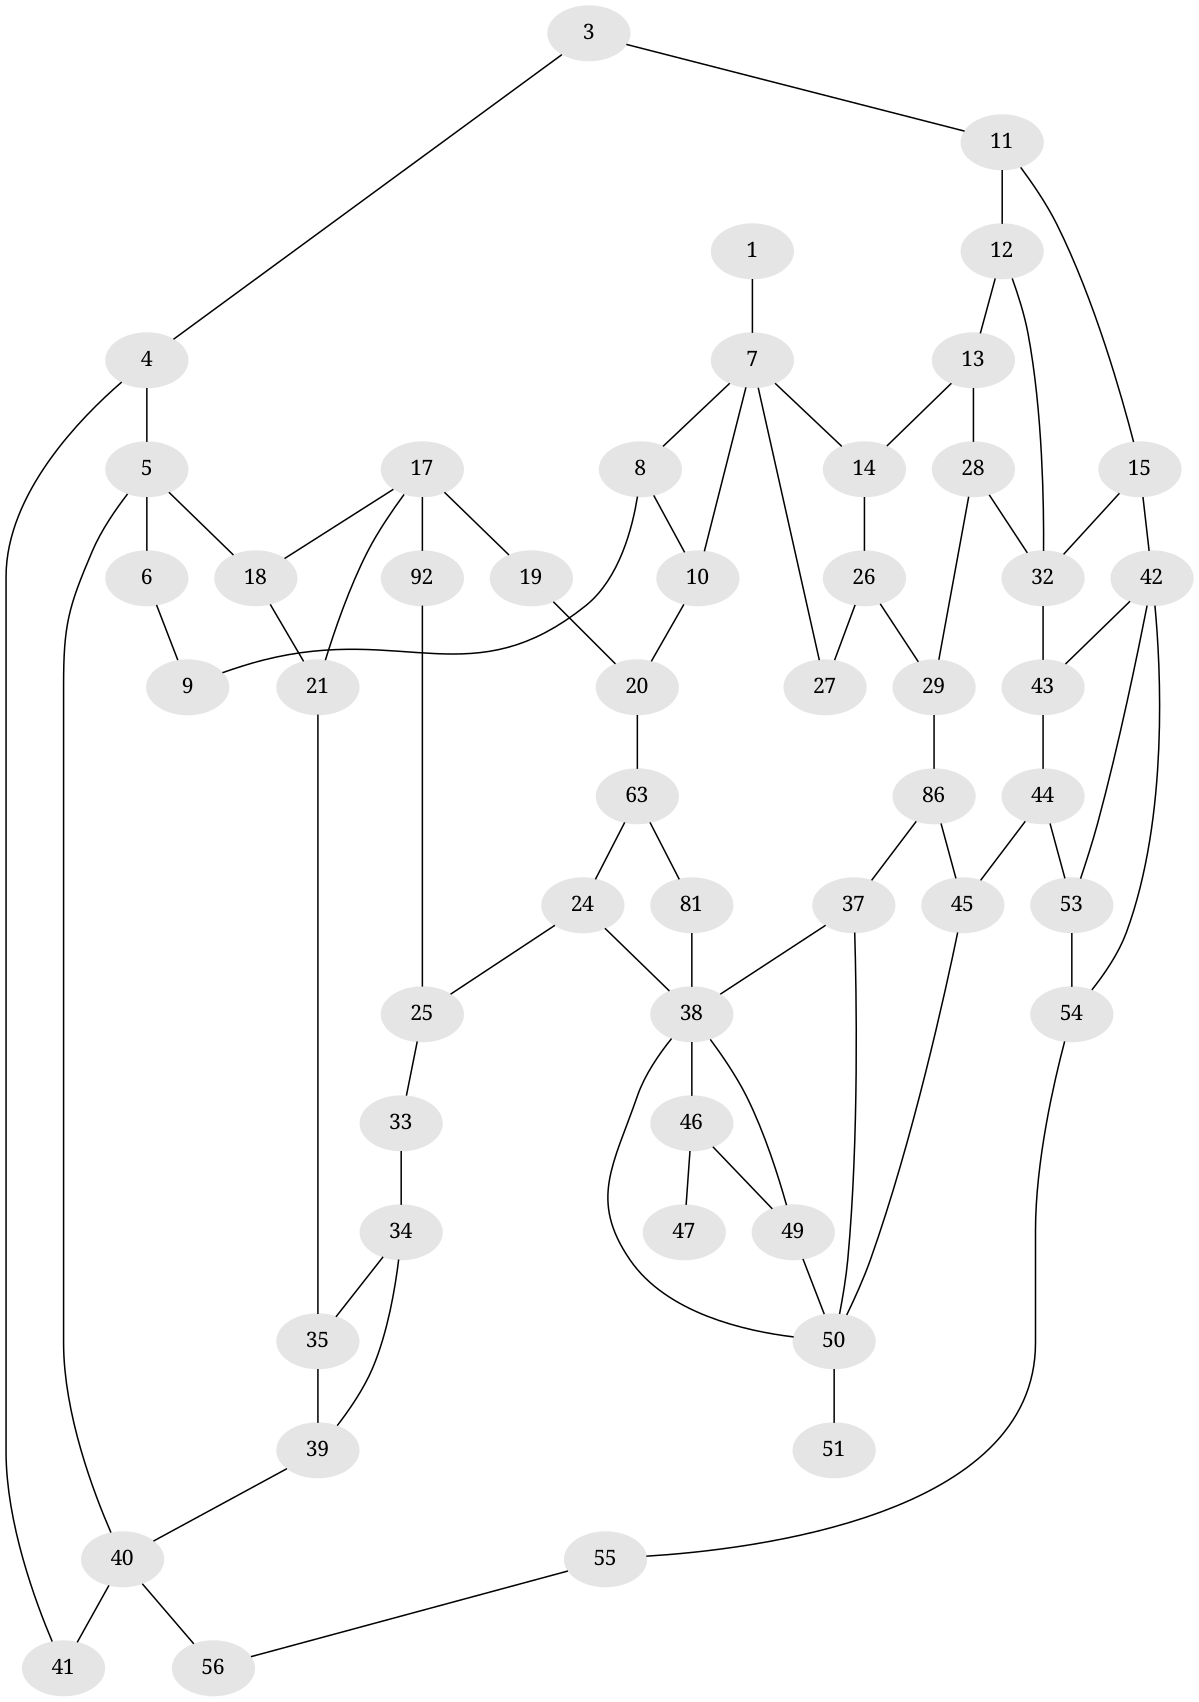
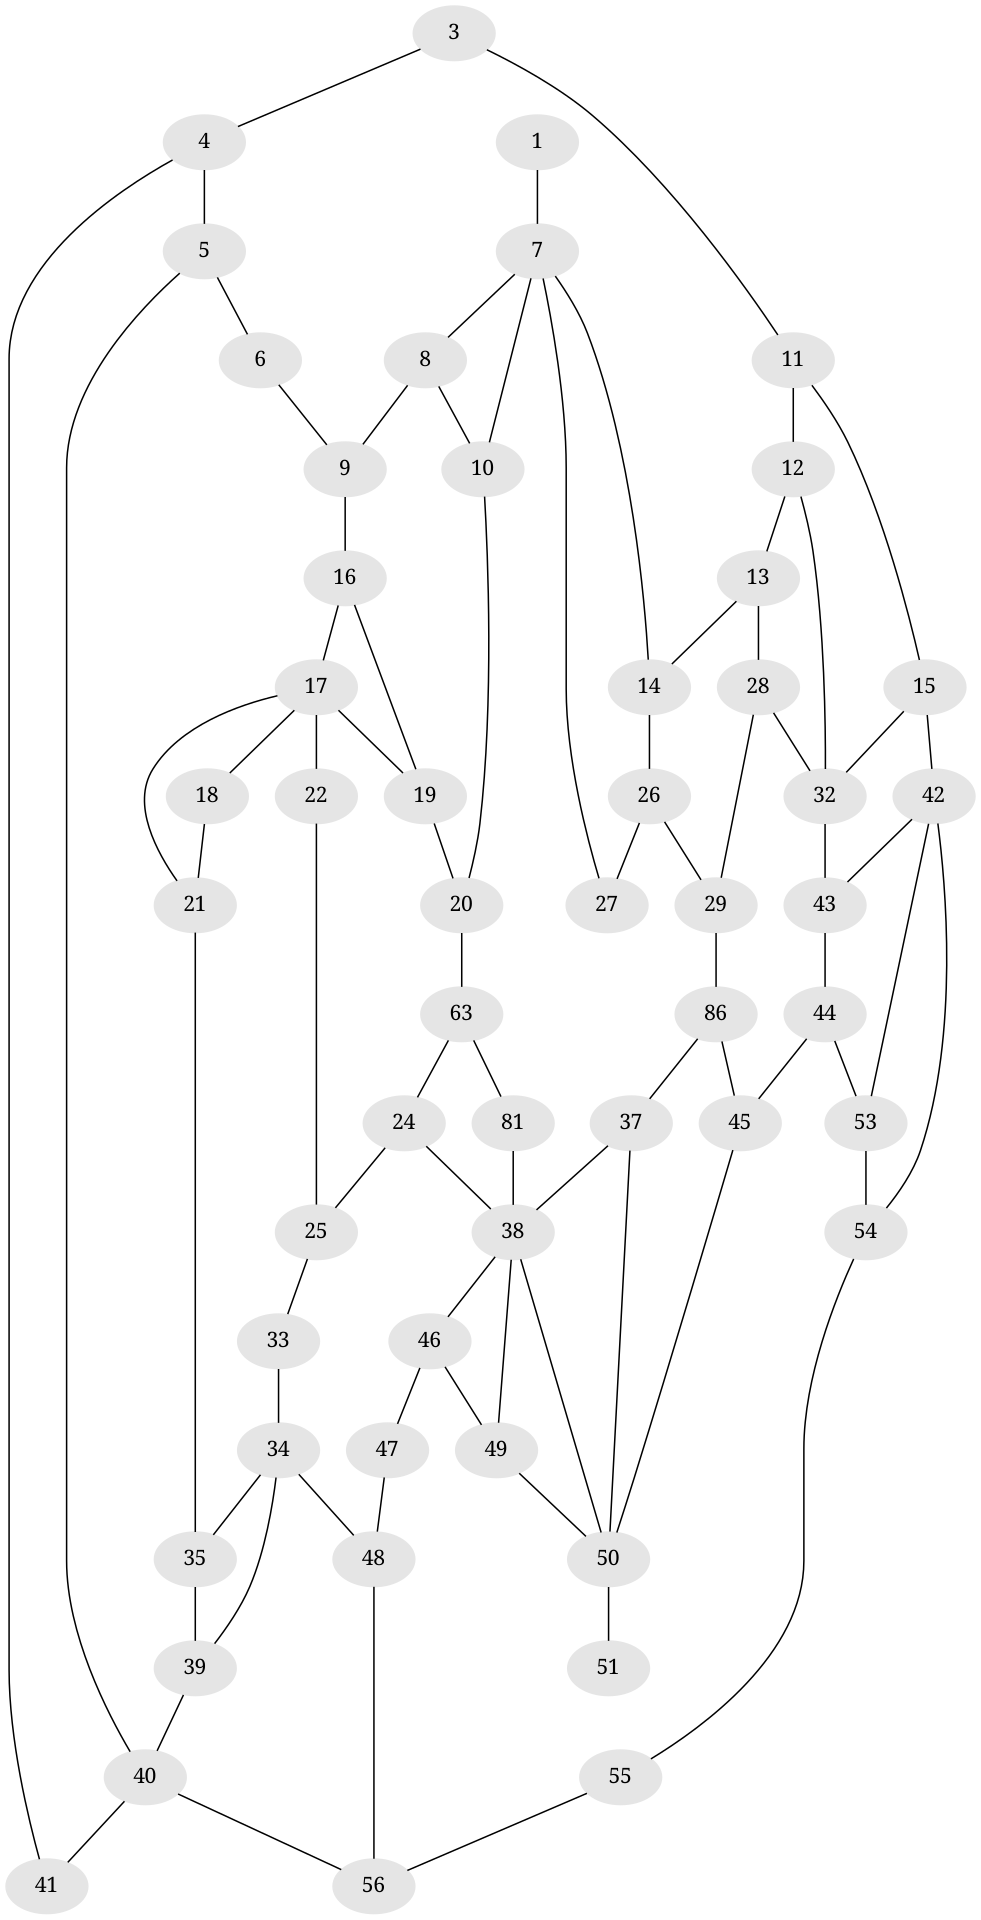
(201, 524) -> none
none -> (345, 578)
(422, 578) -> (316, 796)
none -> (374, 1559)
